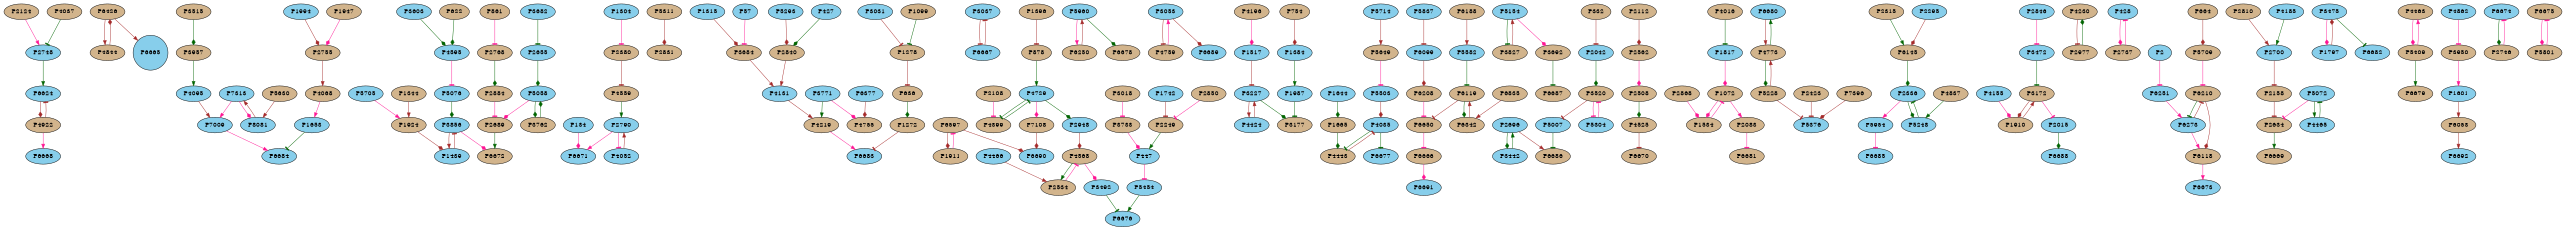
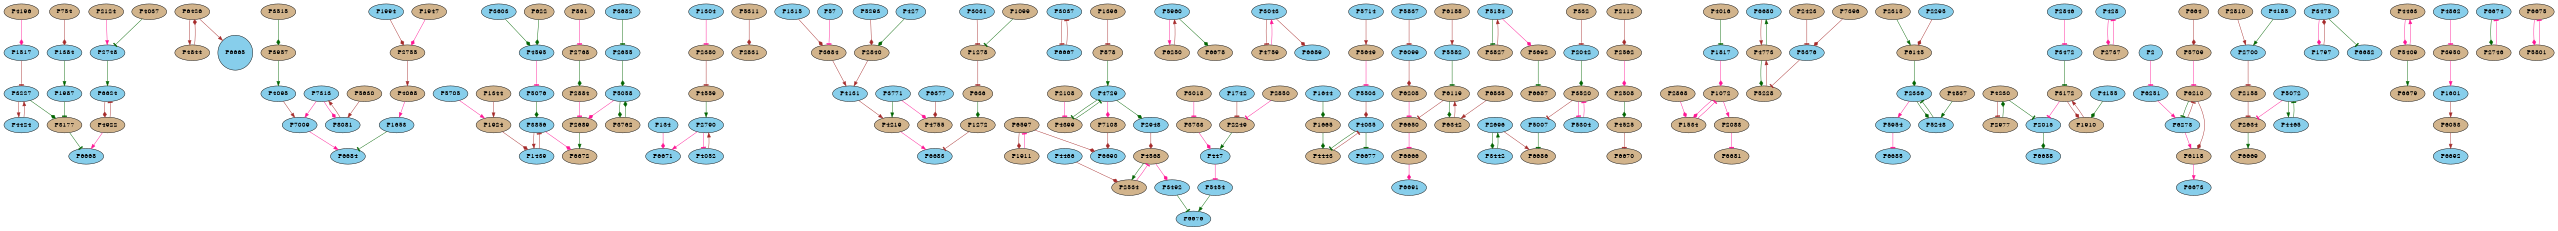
(1166, 12) -> (1269, 12)
(2003, 107) -> (2099, 107)
(1789, 109) -> (1786, 72)
none -> (2021, 109)
none -> (75, 140)
(1024, 171) -> (1095, 171)
